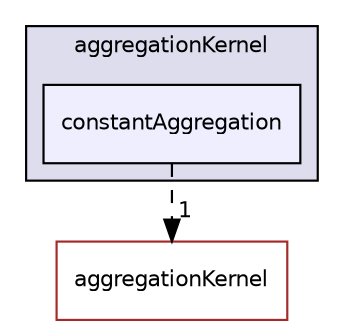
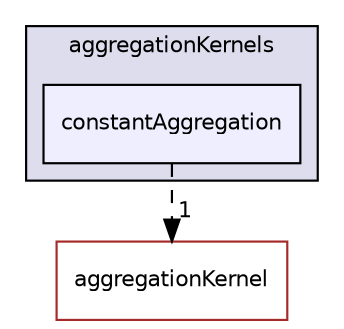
(172, 47) -> (172, 47)
